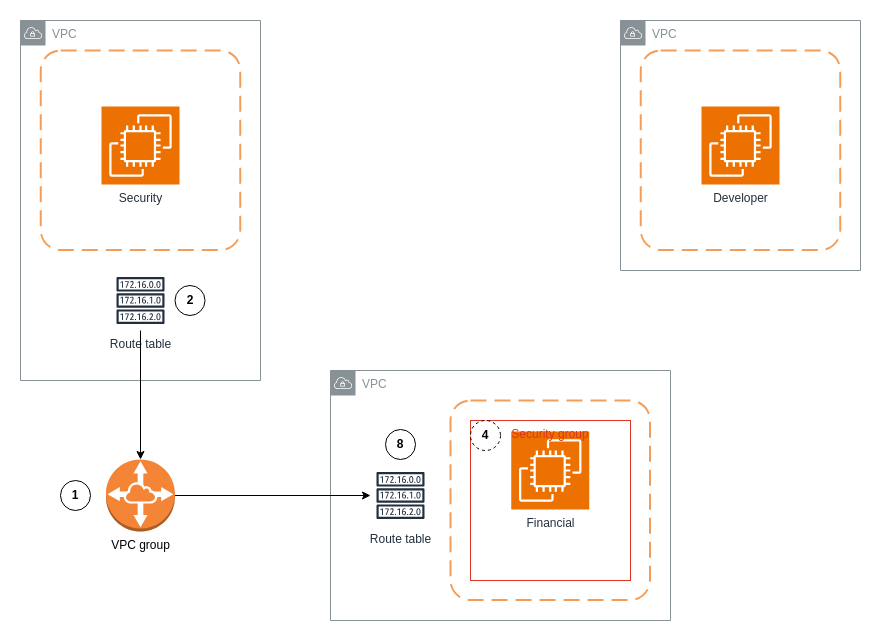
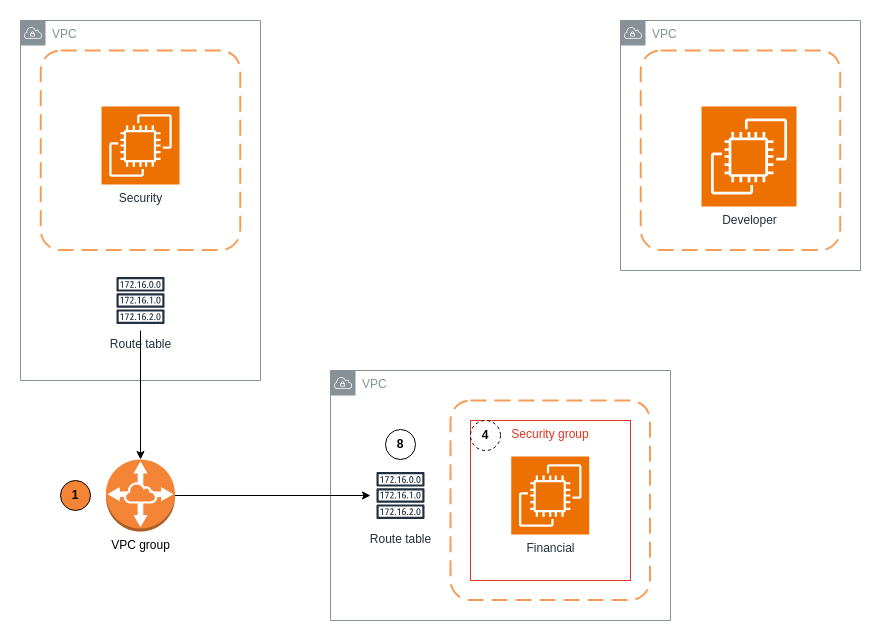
(741, 146) -> (749, 157)
(190, 301) -> none
(550, 471) -> (550, 496)
(76, 496) -> (76, 496)
